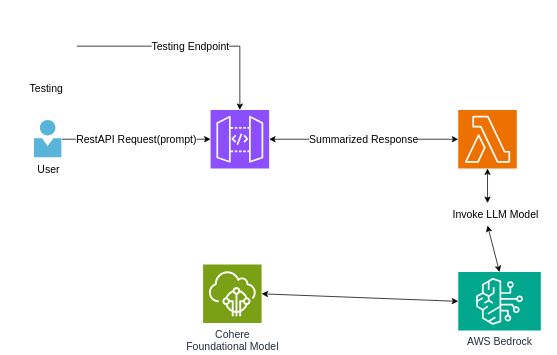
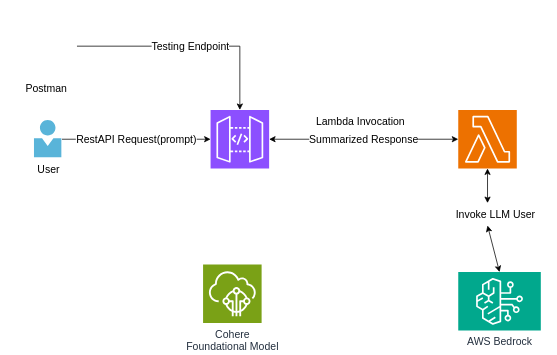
(47, 88) -> (47, 88)
none -> (360, 121)
(495, 214) -> (495, 214)
(359, 297) -> none
